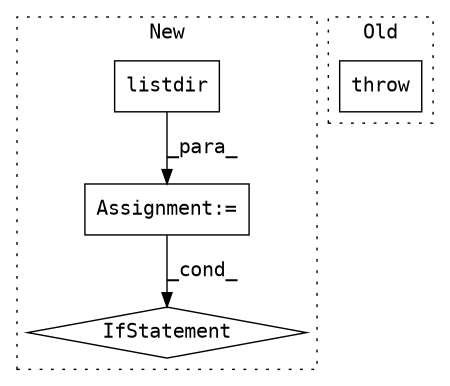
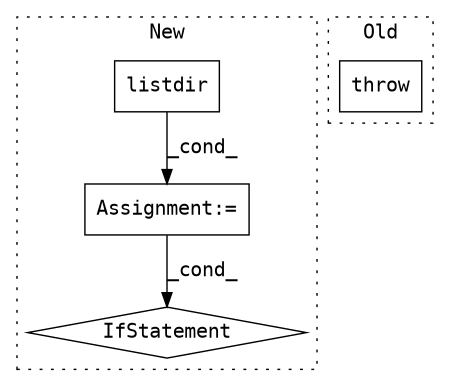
(202, 148) -> (202, 148)
